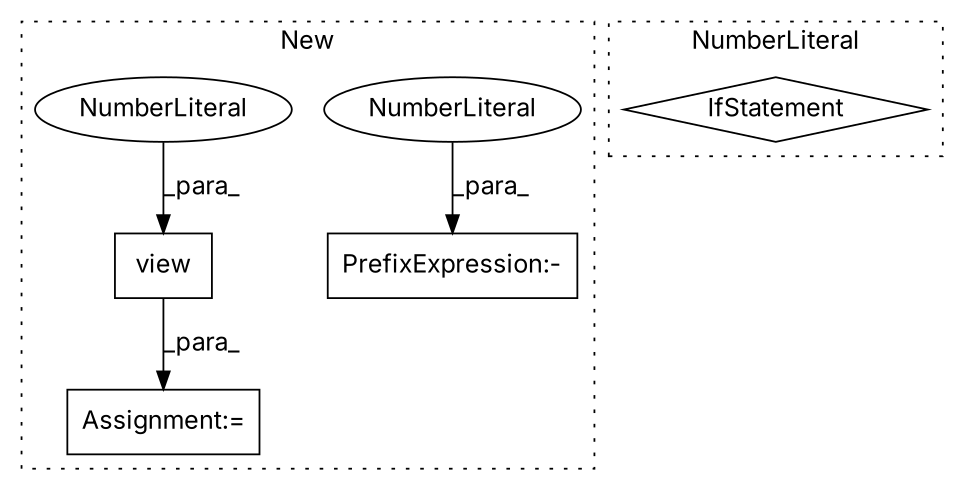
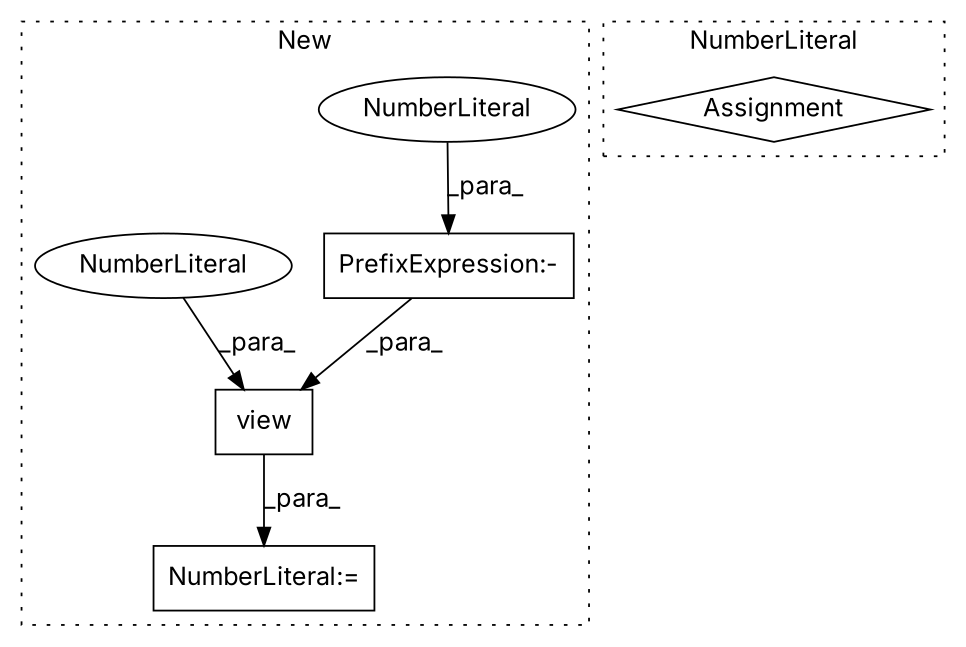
(776, 110) -> (774, 110)
none -> (364, 338)
(163, 422) -> (264, 578)
